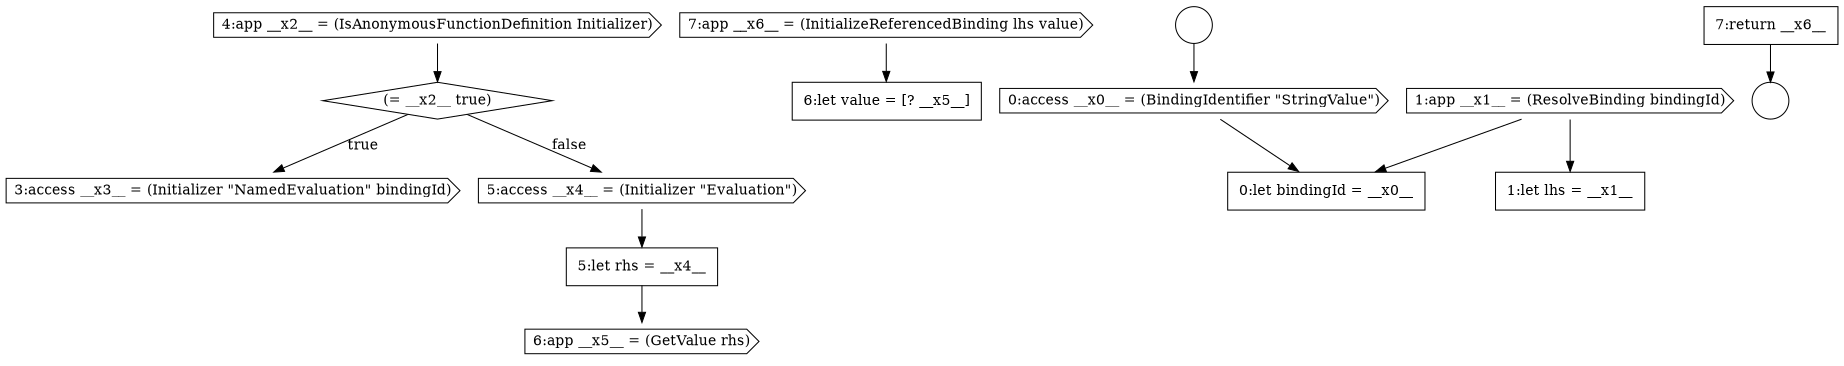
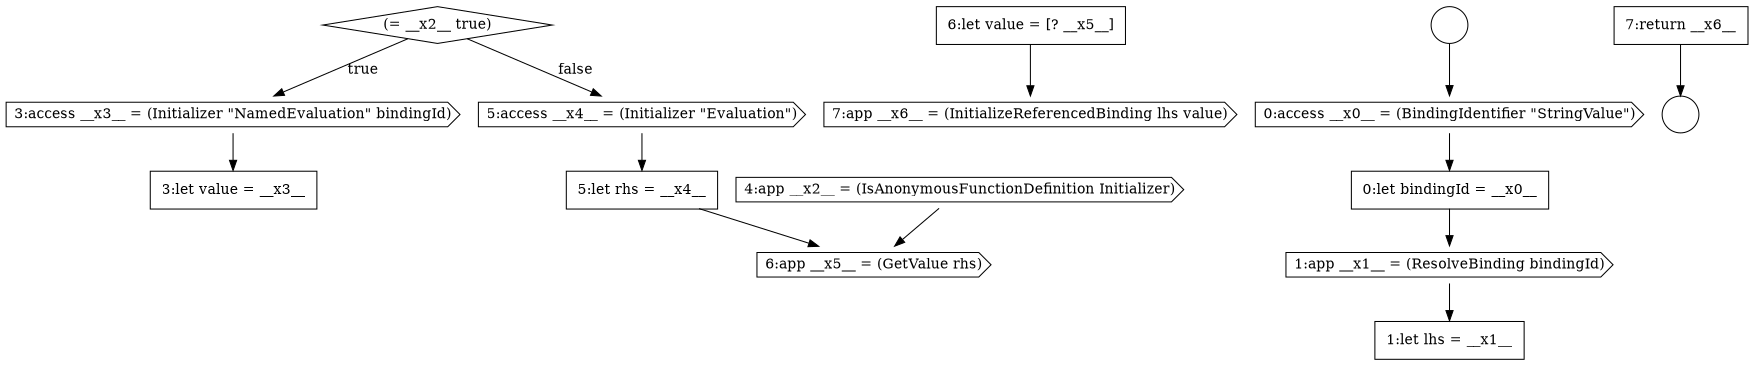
(438, 57) -> (921, 224)
(886, 57) -> (1030, 65)
(1453, 144) -> (1450, 222)
none -> (233, 190)
